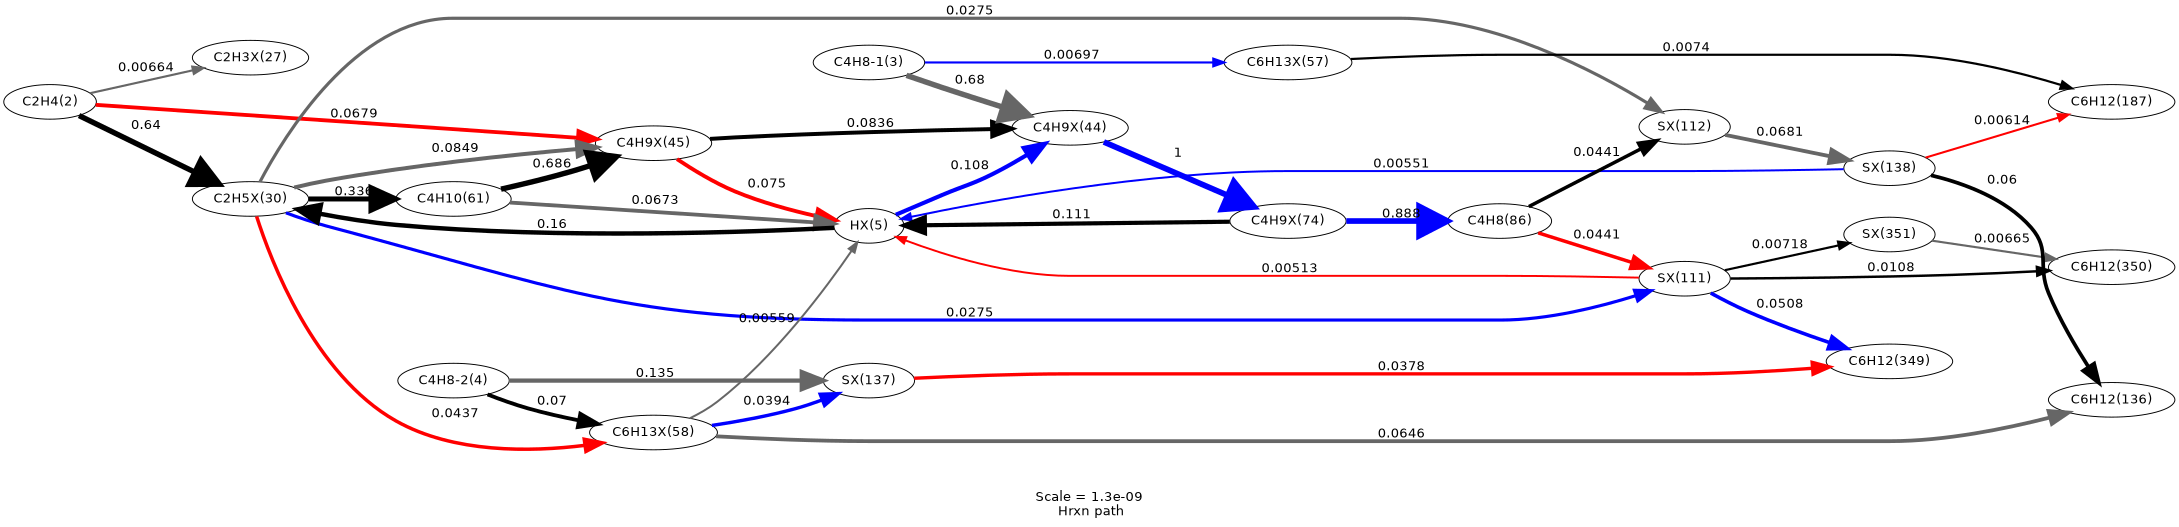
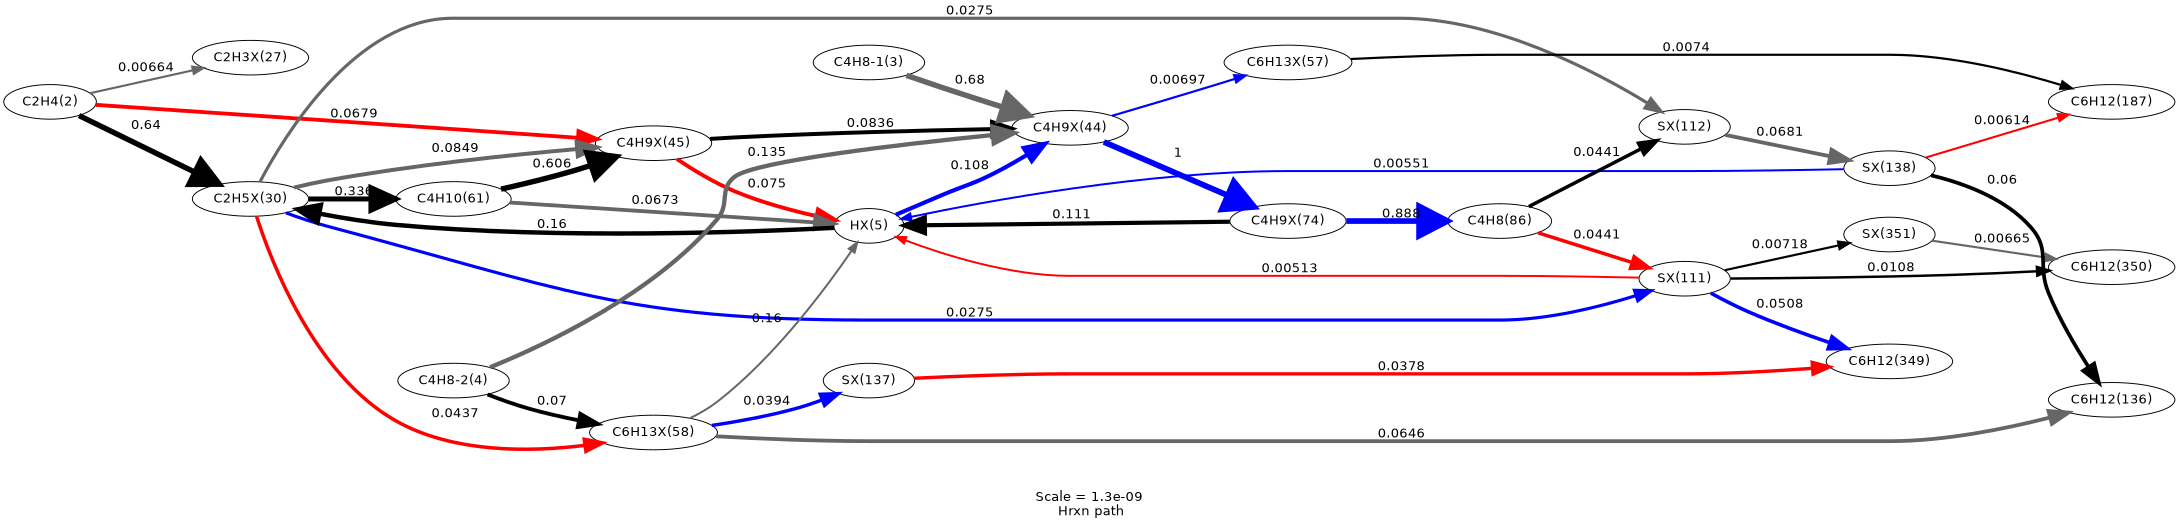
(1069, 62) -> (1174, 98)
(550, 164) -> (550, 164)
(765, 319) -> (765, 319)
(656, 381) -> (724, 203)
